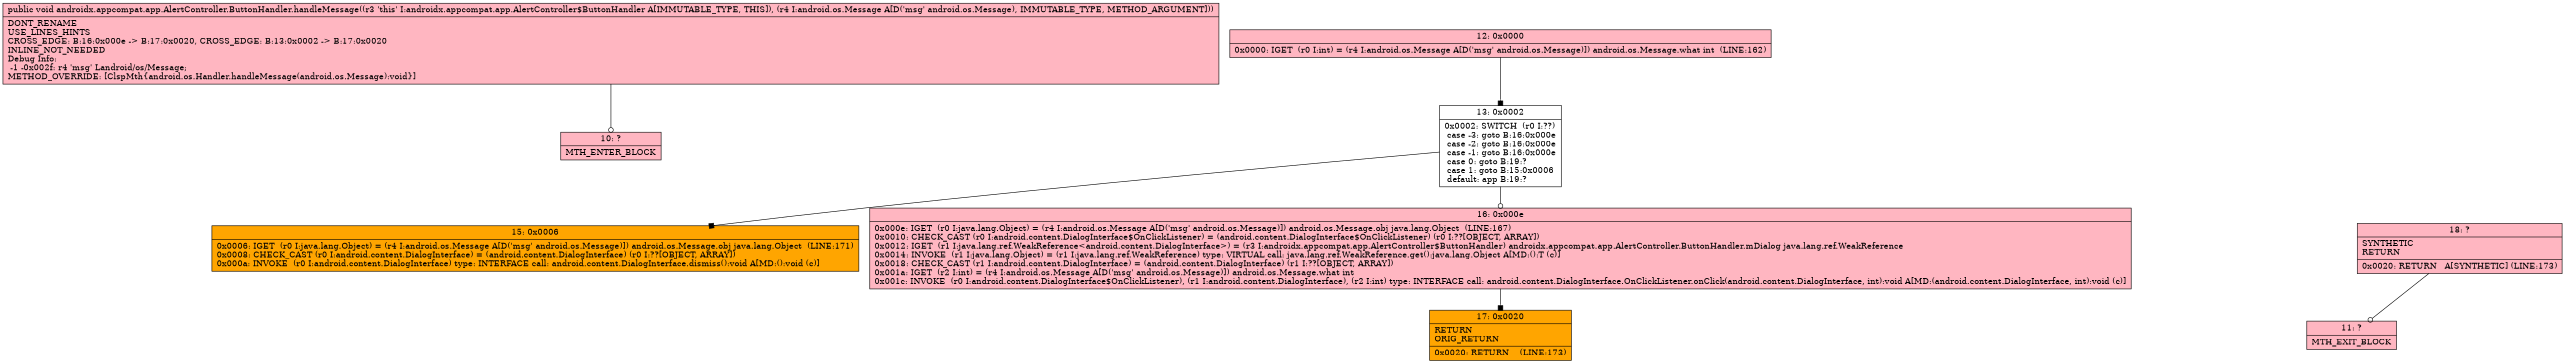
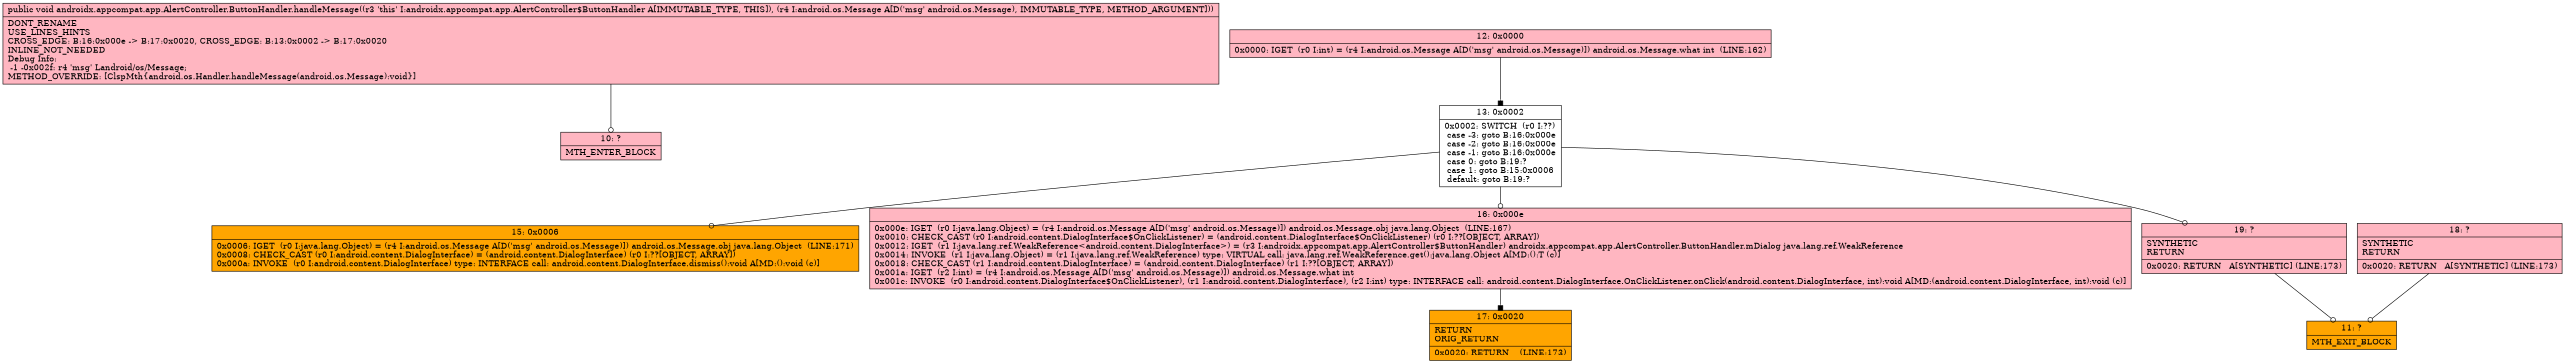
(1487, 179) -> (1489, 179)
(1076, 186) -> (1076, 186)
none -> (2244, 249)
(2352, 335) -> (2352, 335)
